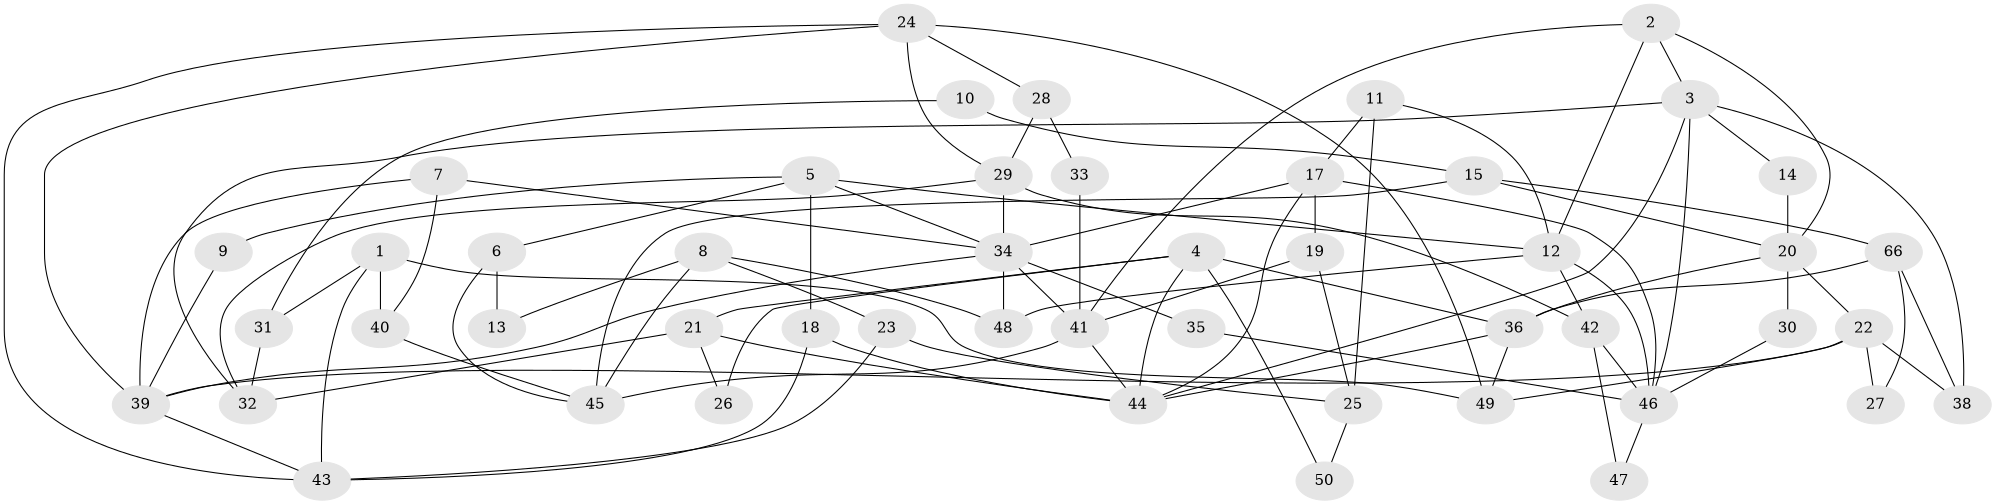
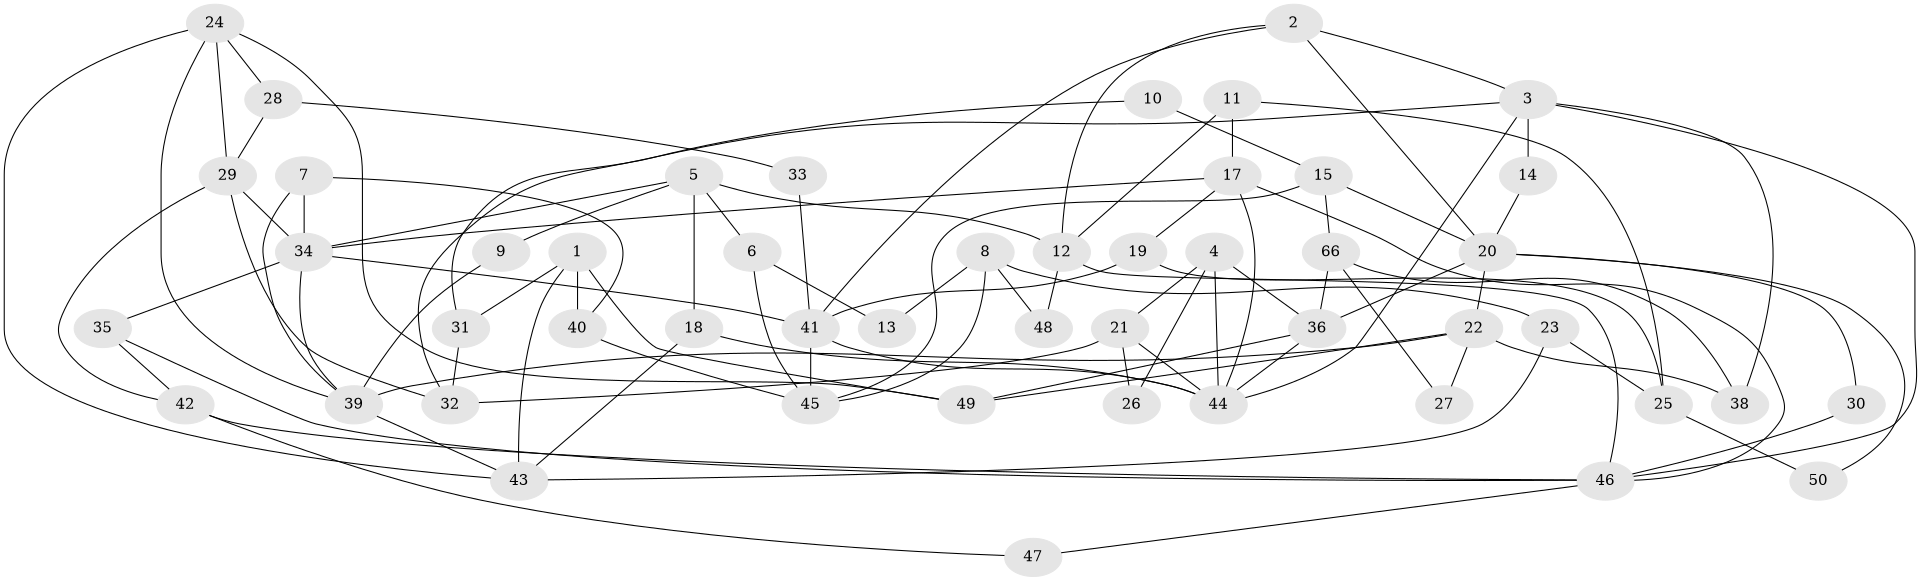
(1004, 290) -> none
(1571, 290) -> (144, 367)
(1263, 359) -> (1815, 294)
